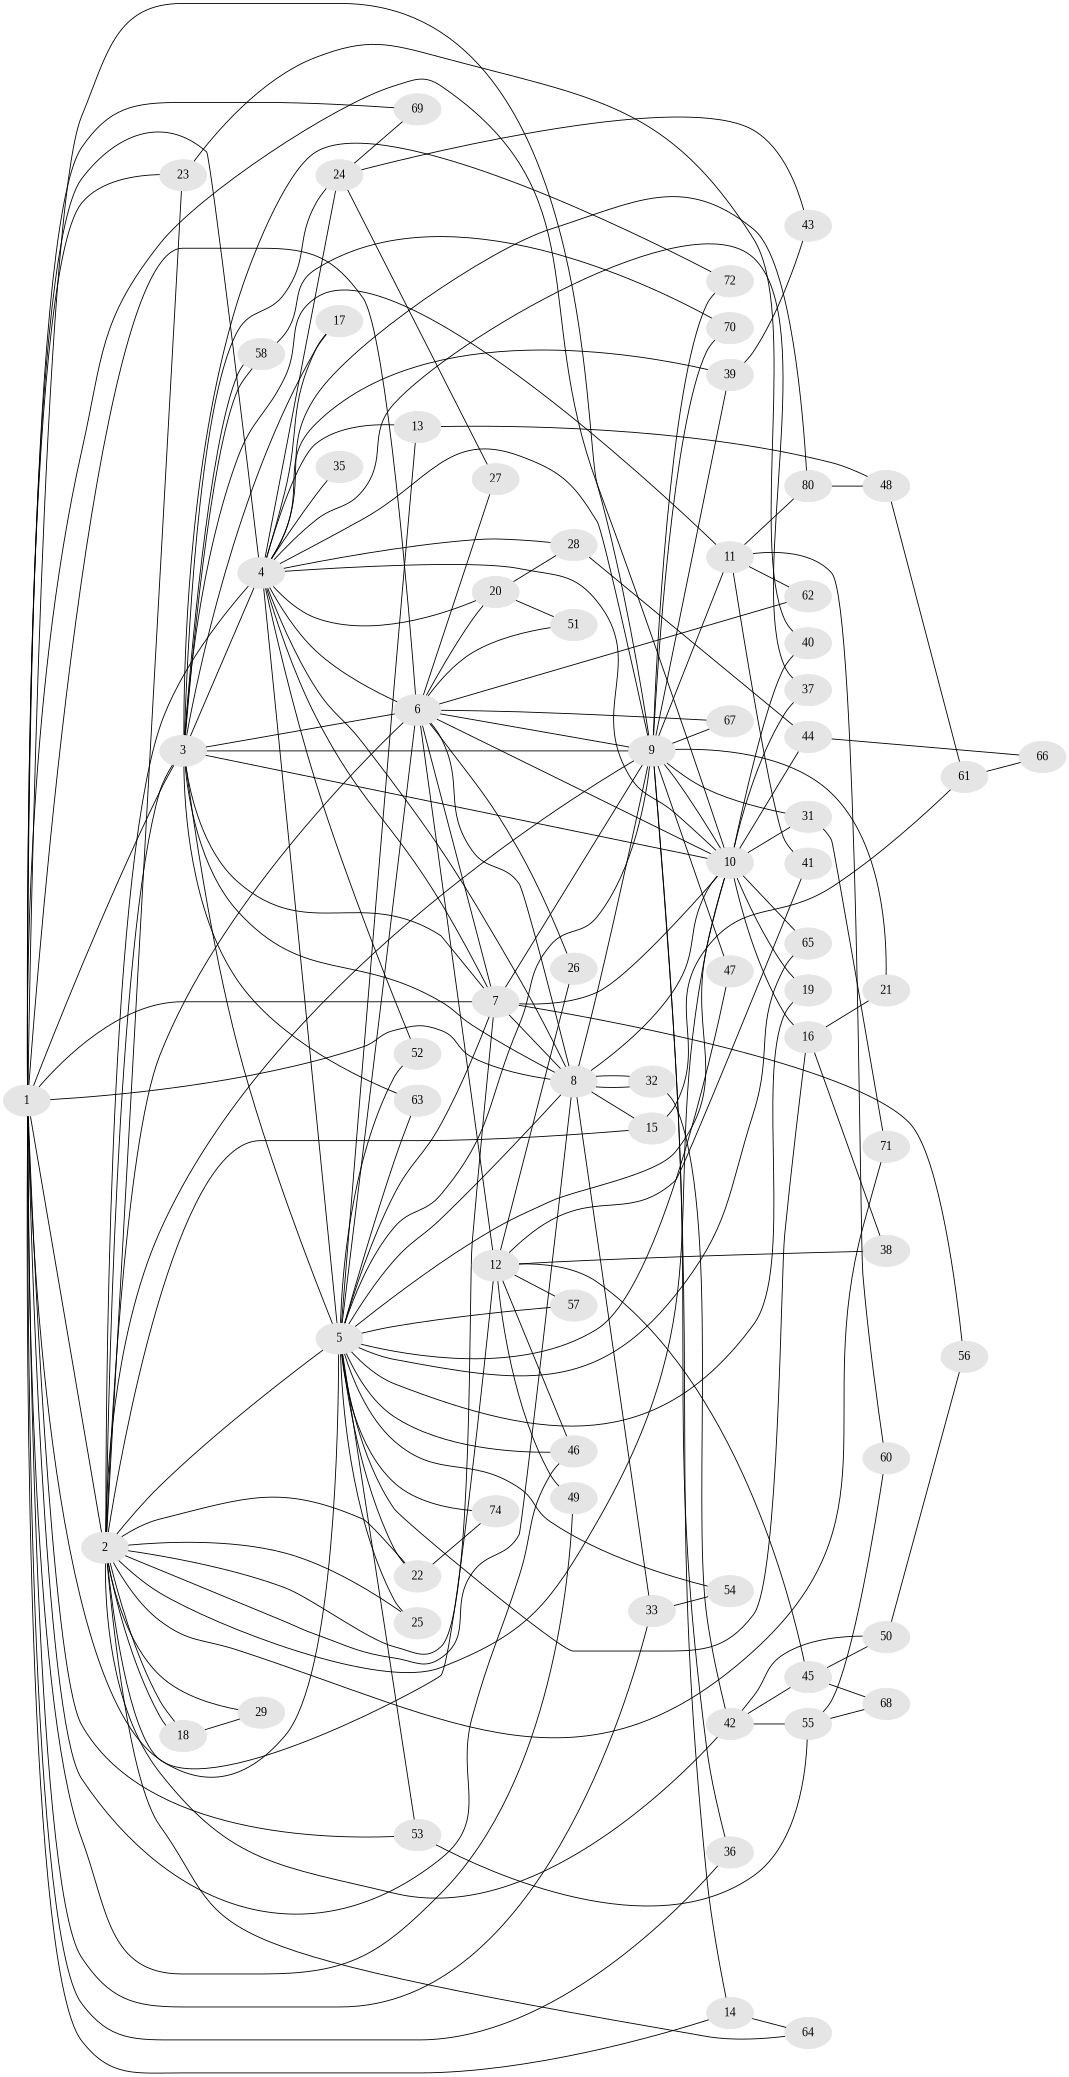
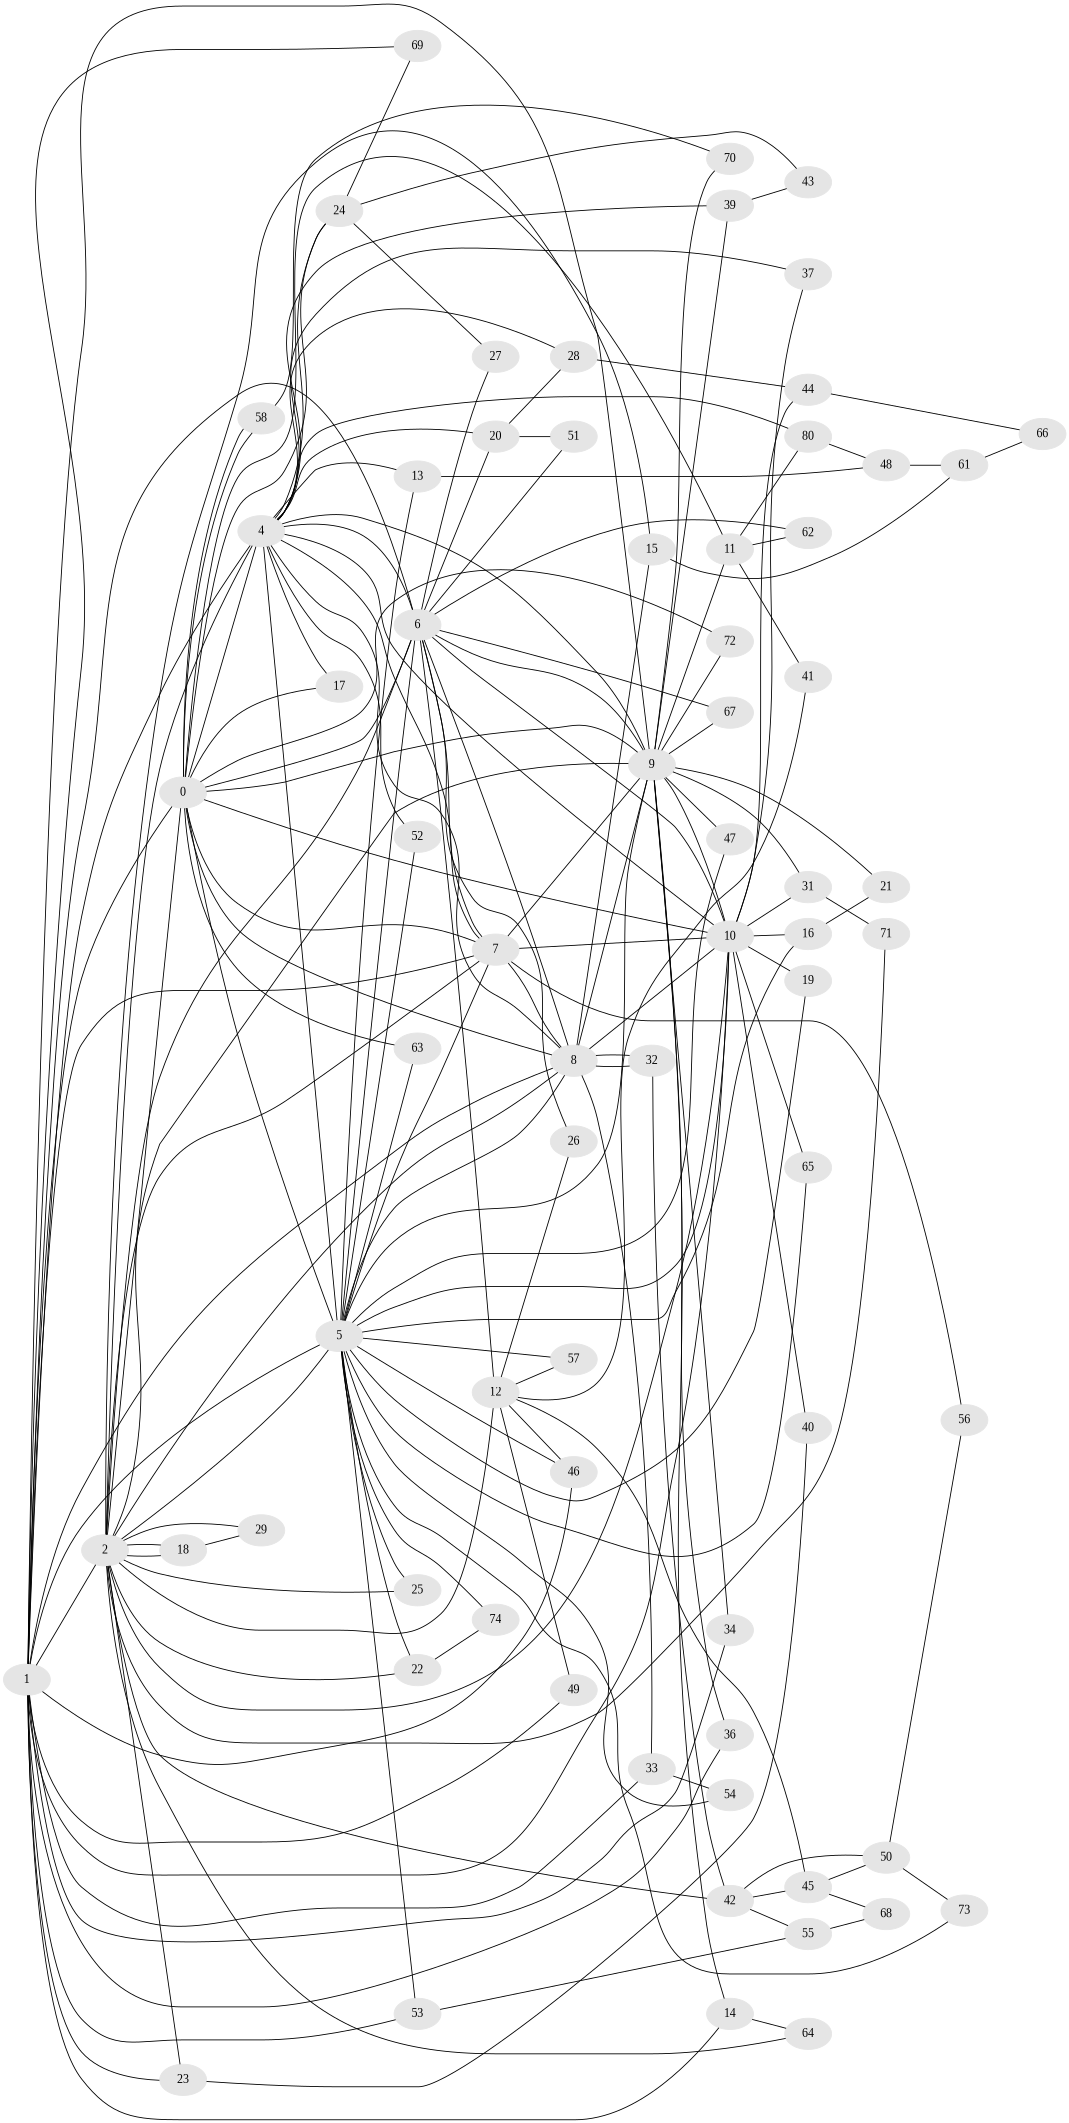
(339, 467) -> none
(183, 751) -> (183, 793)
(886, 1251) -> none
(886, 1458) -> none
none -> (730, 1630)
none -> (964, 1911)
